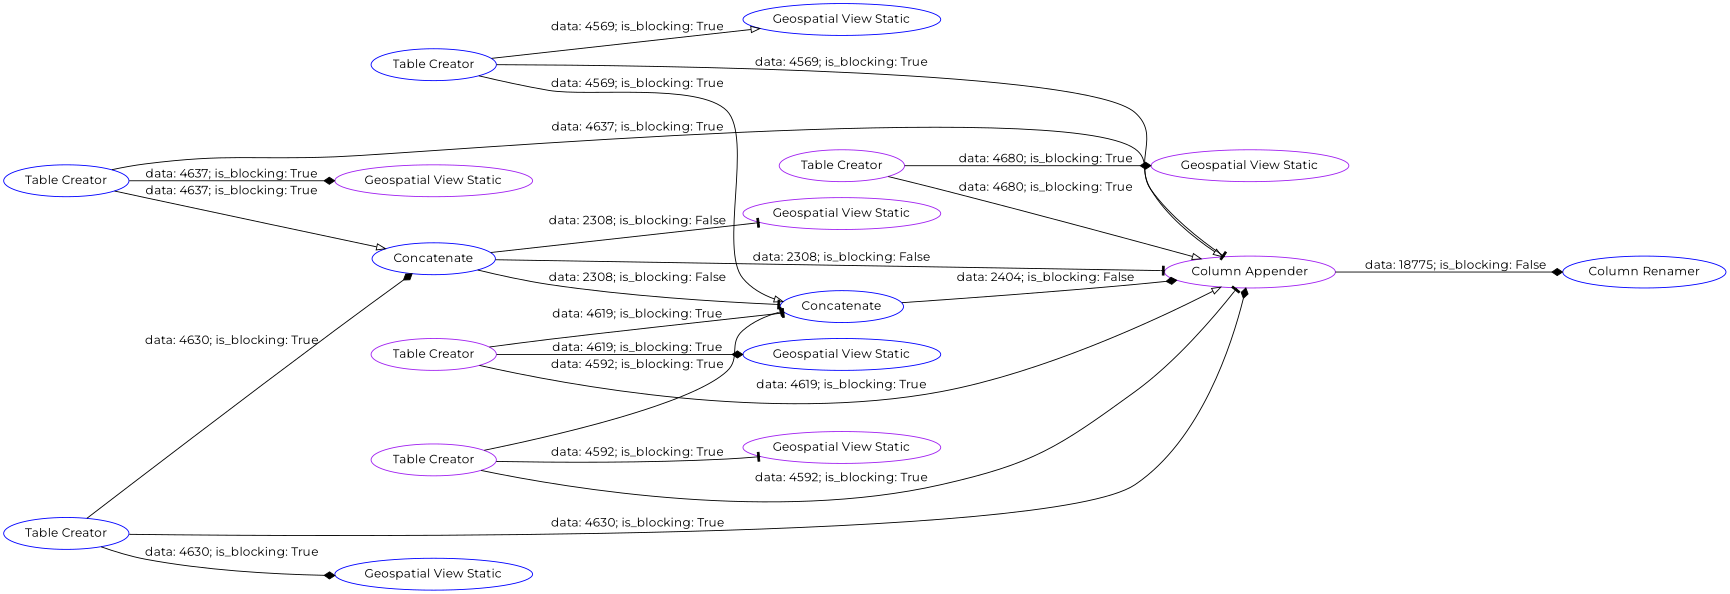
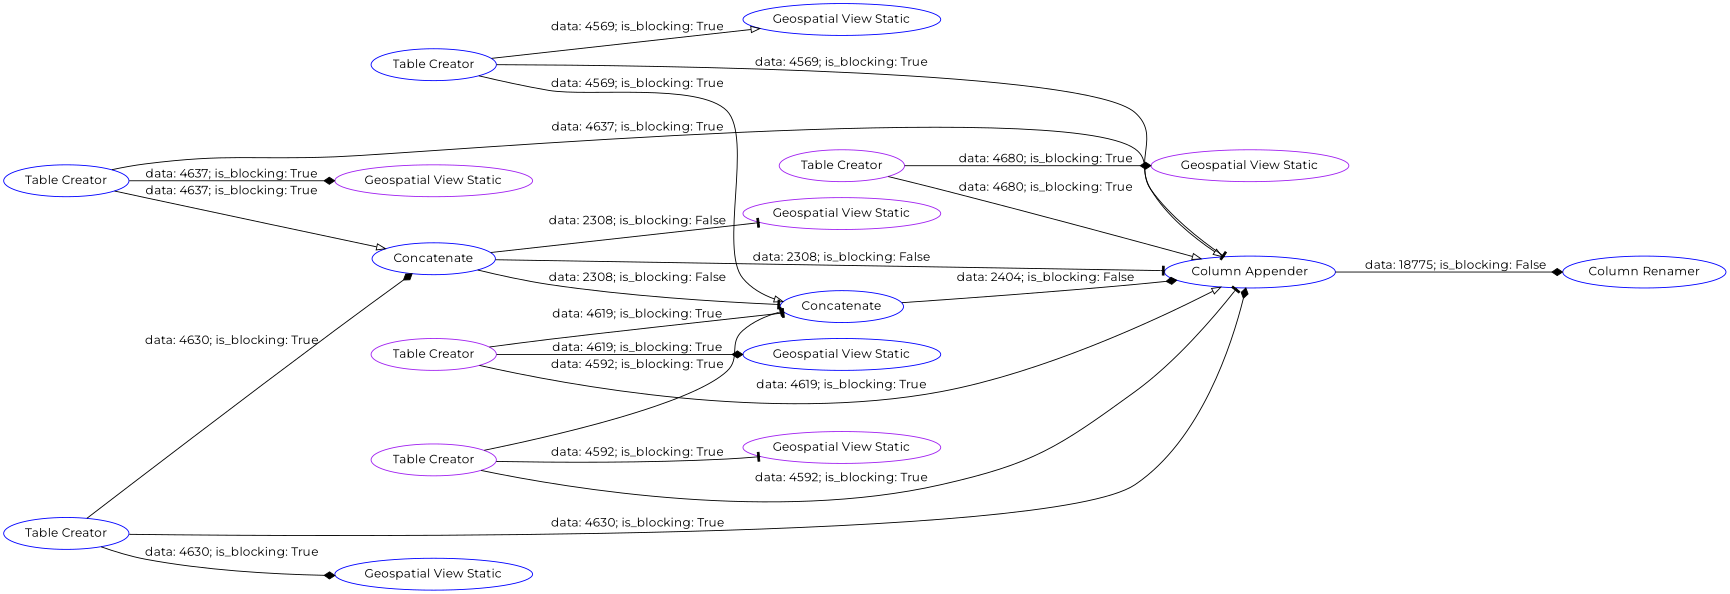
(1250, 272) -> (1250, 272)
